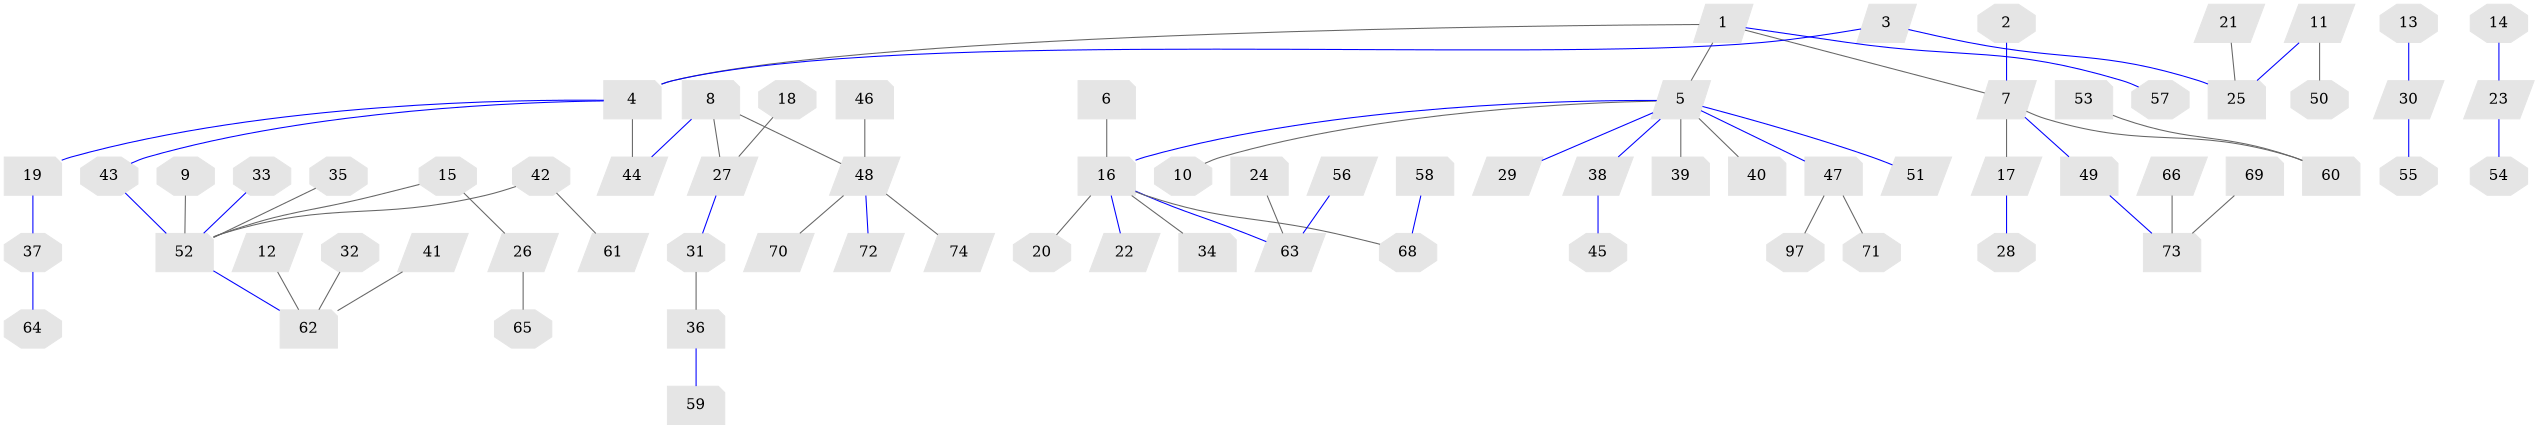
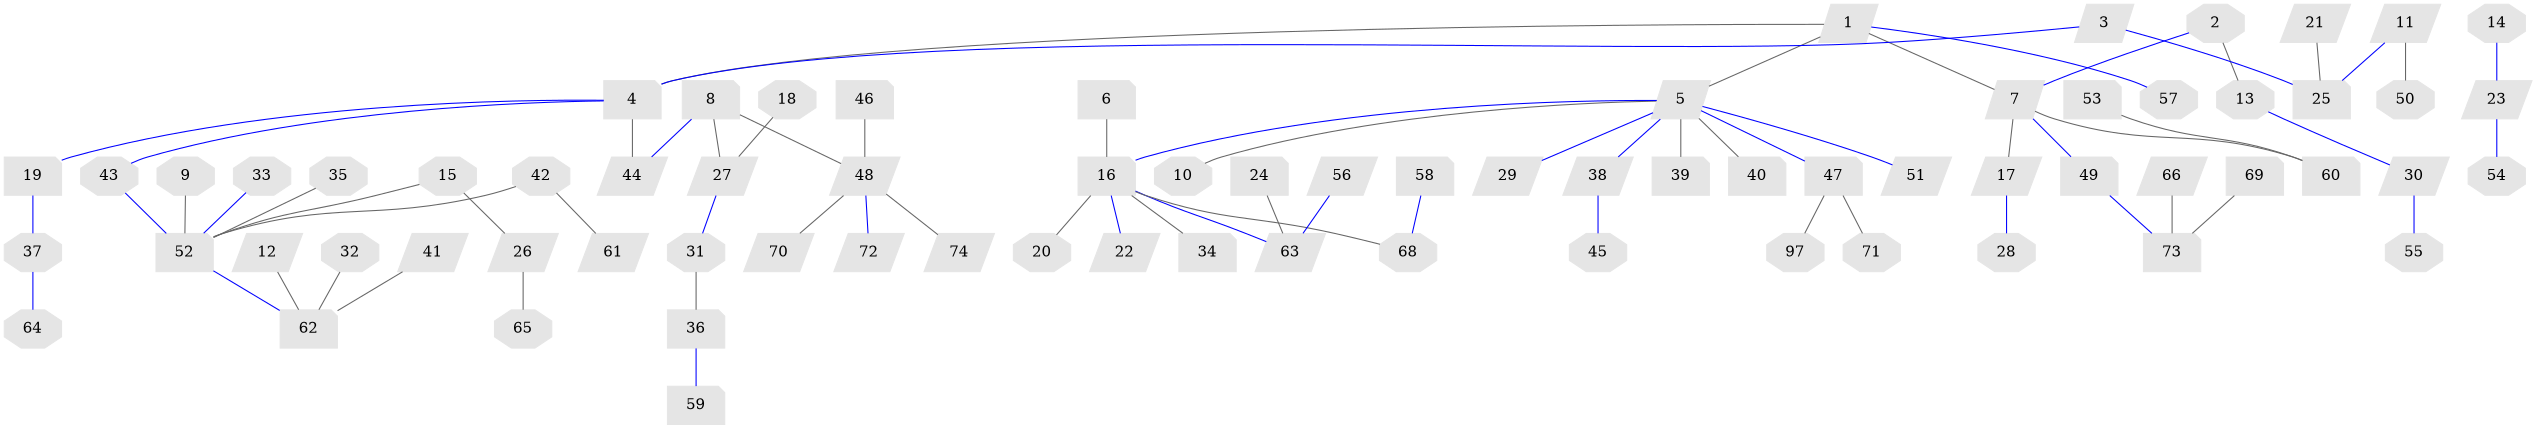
none -> (2227, 53)
